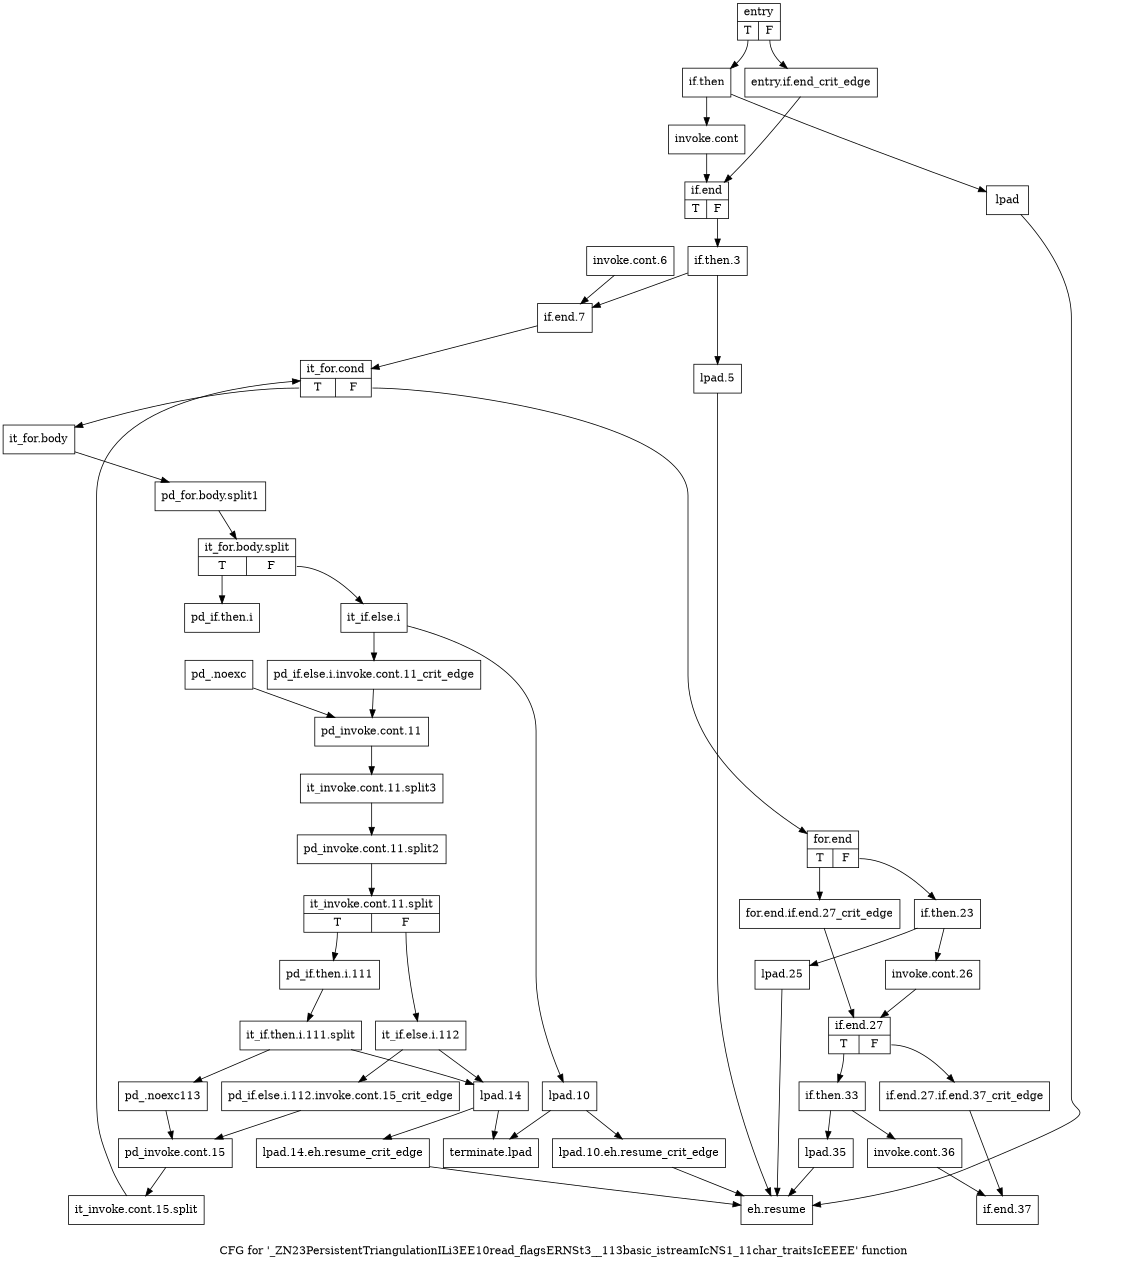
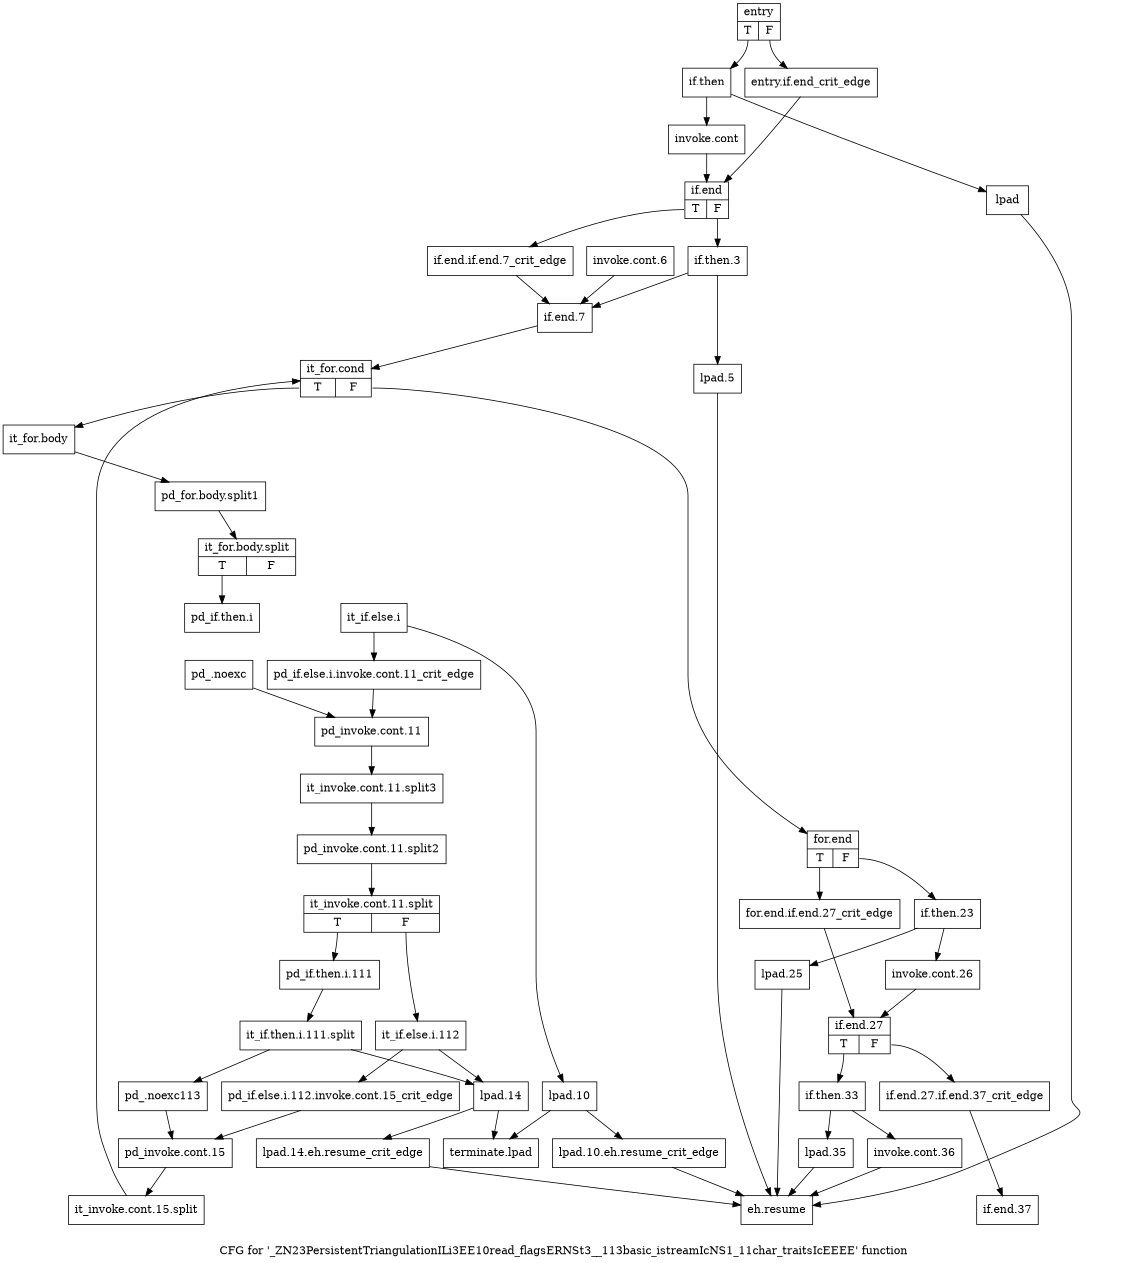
none -> (500, 261)
(330, 576) -> none
(958, 1180) -> (850, 1180)
